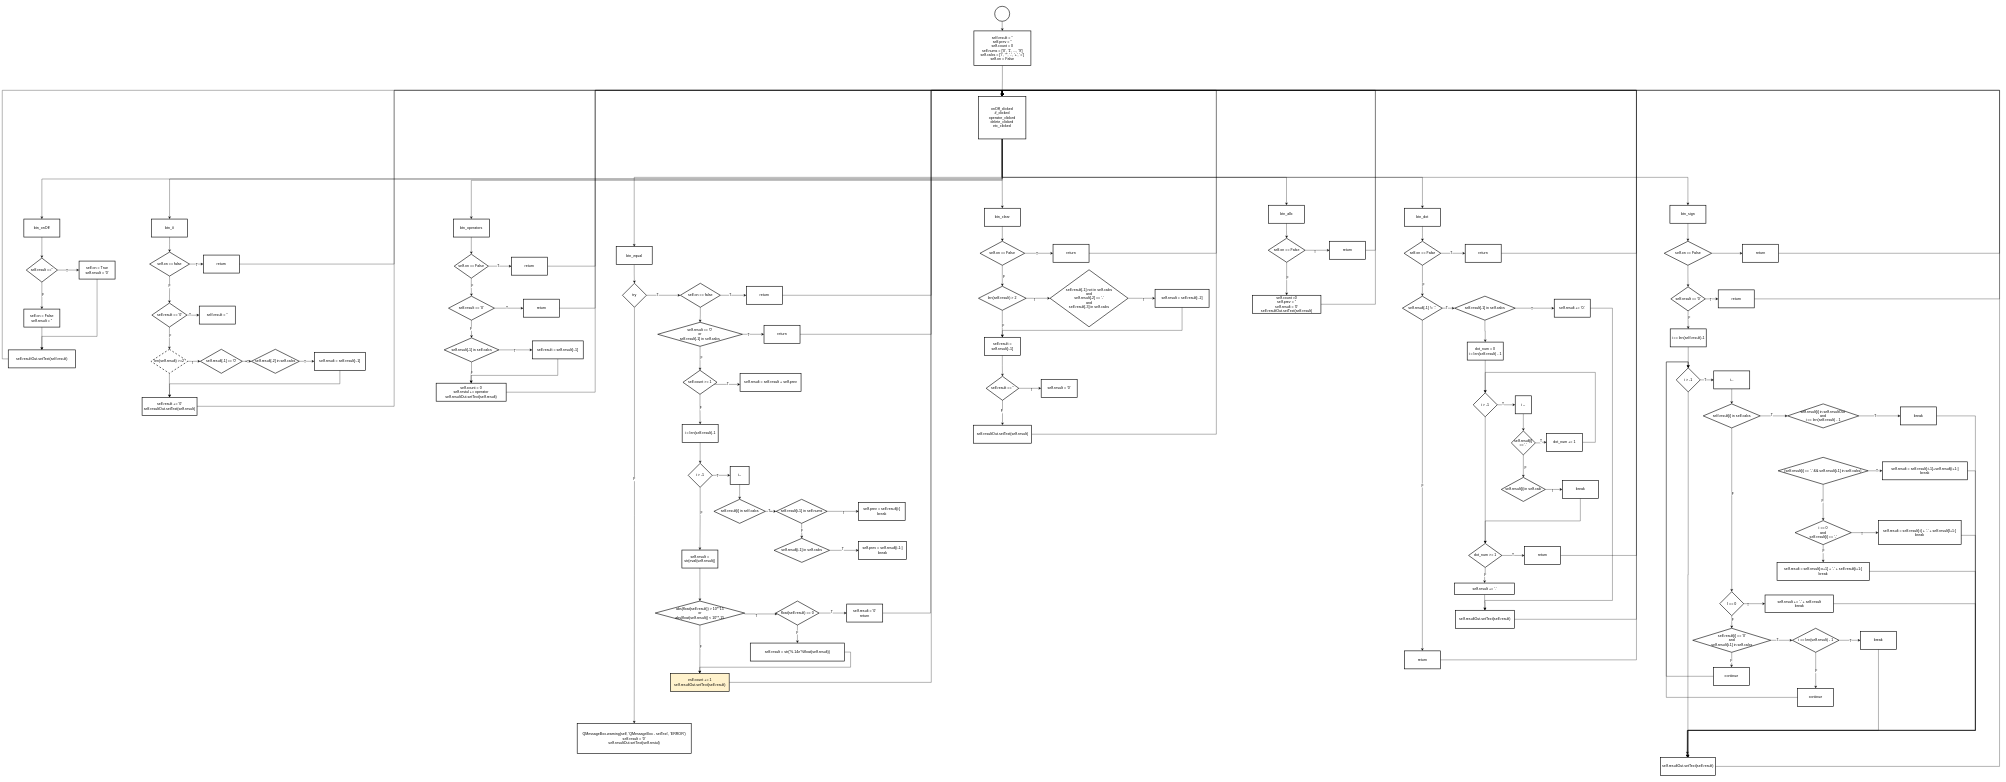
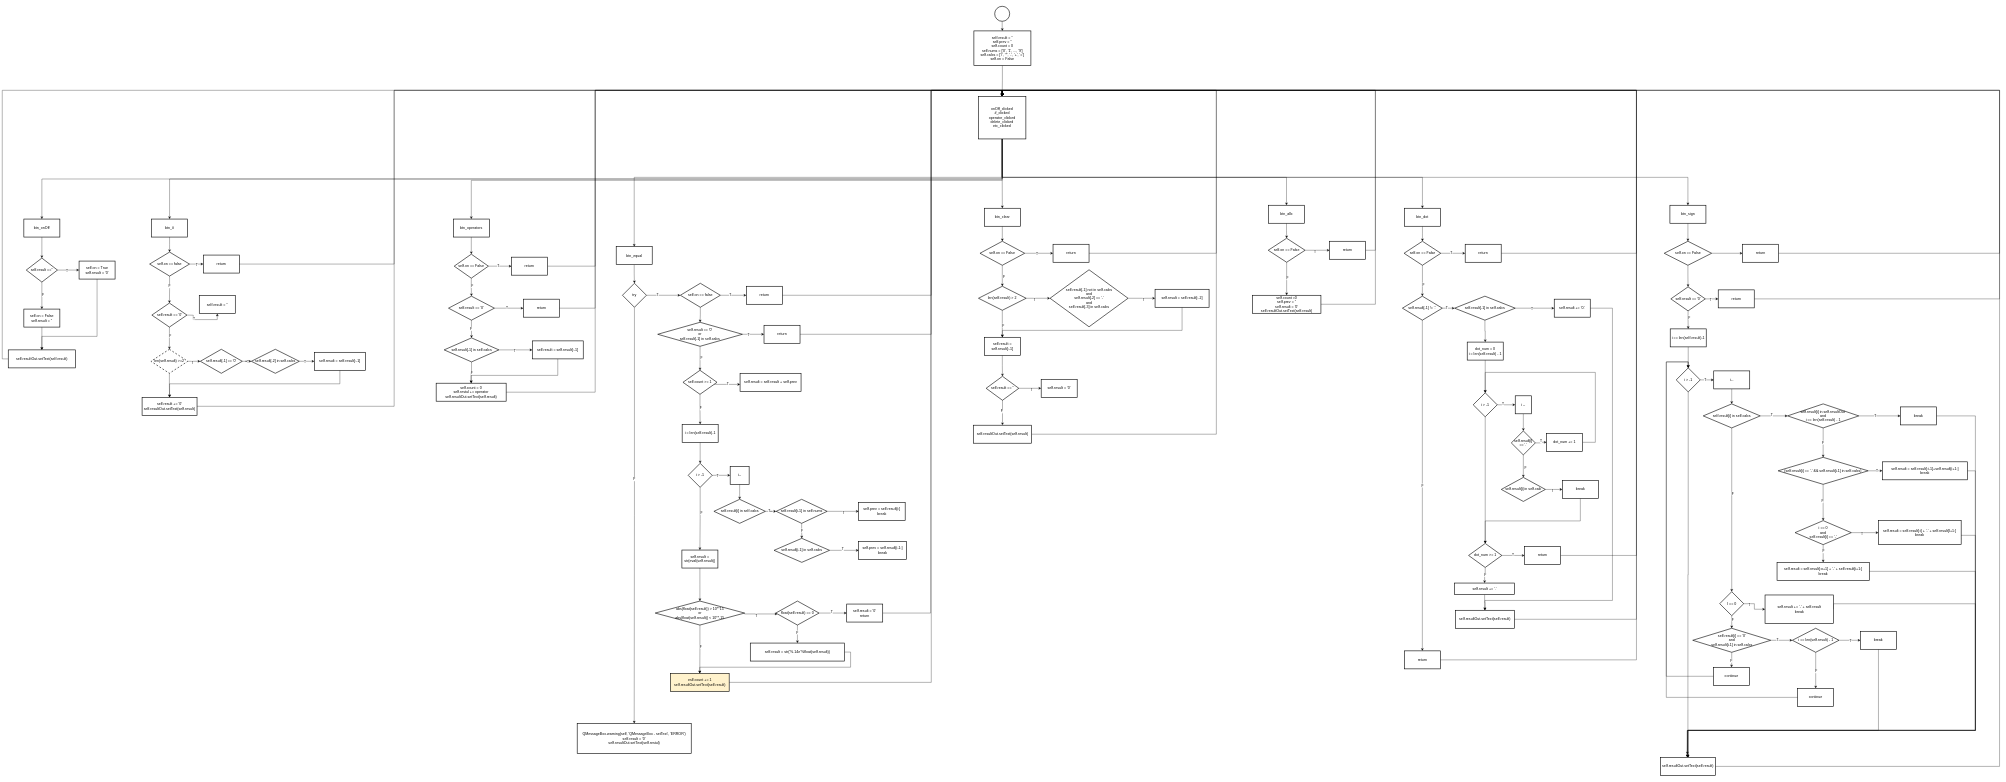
(217, 315) -> (217, 304)
none -> (1823, 441)
(1799, 603) -> (1799, 609)
